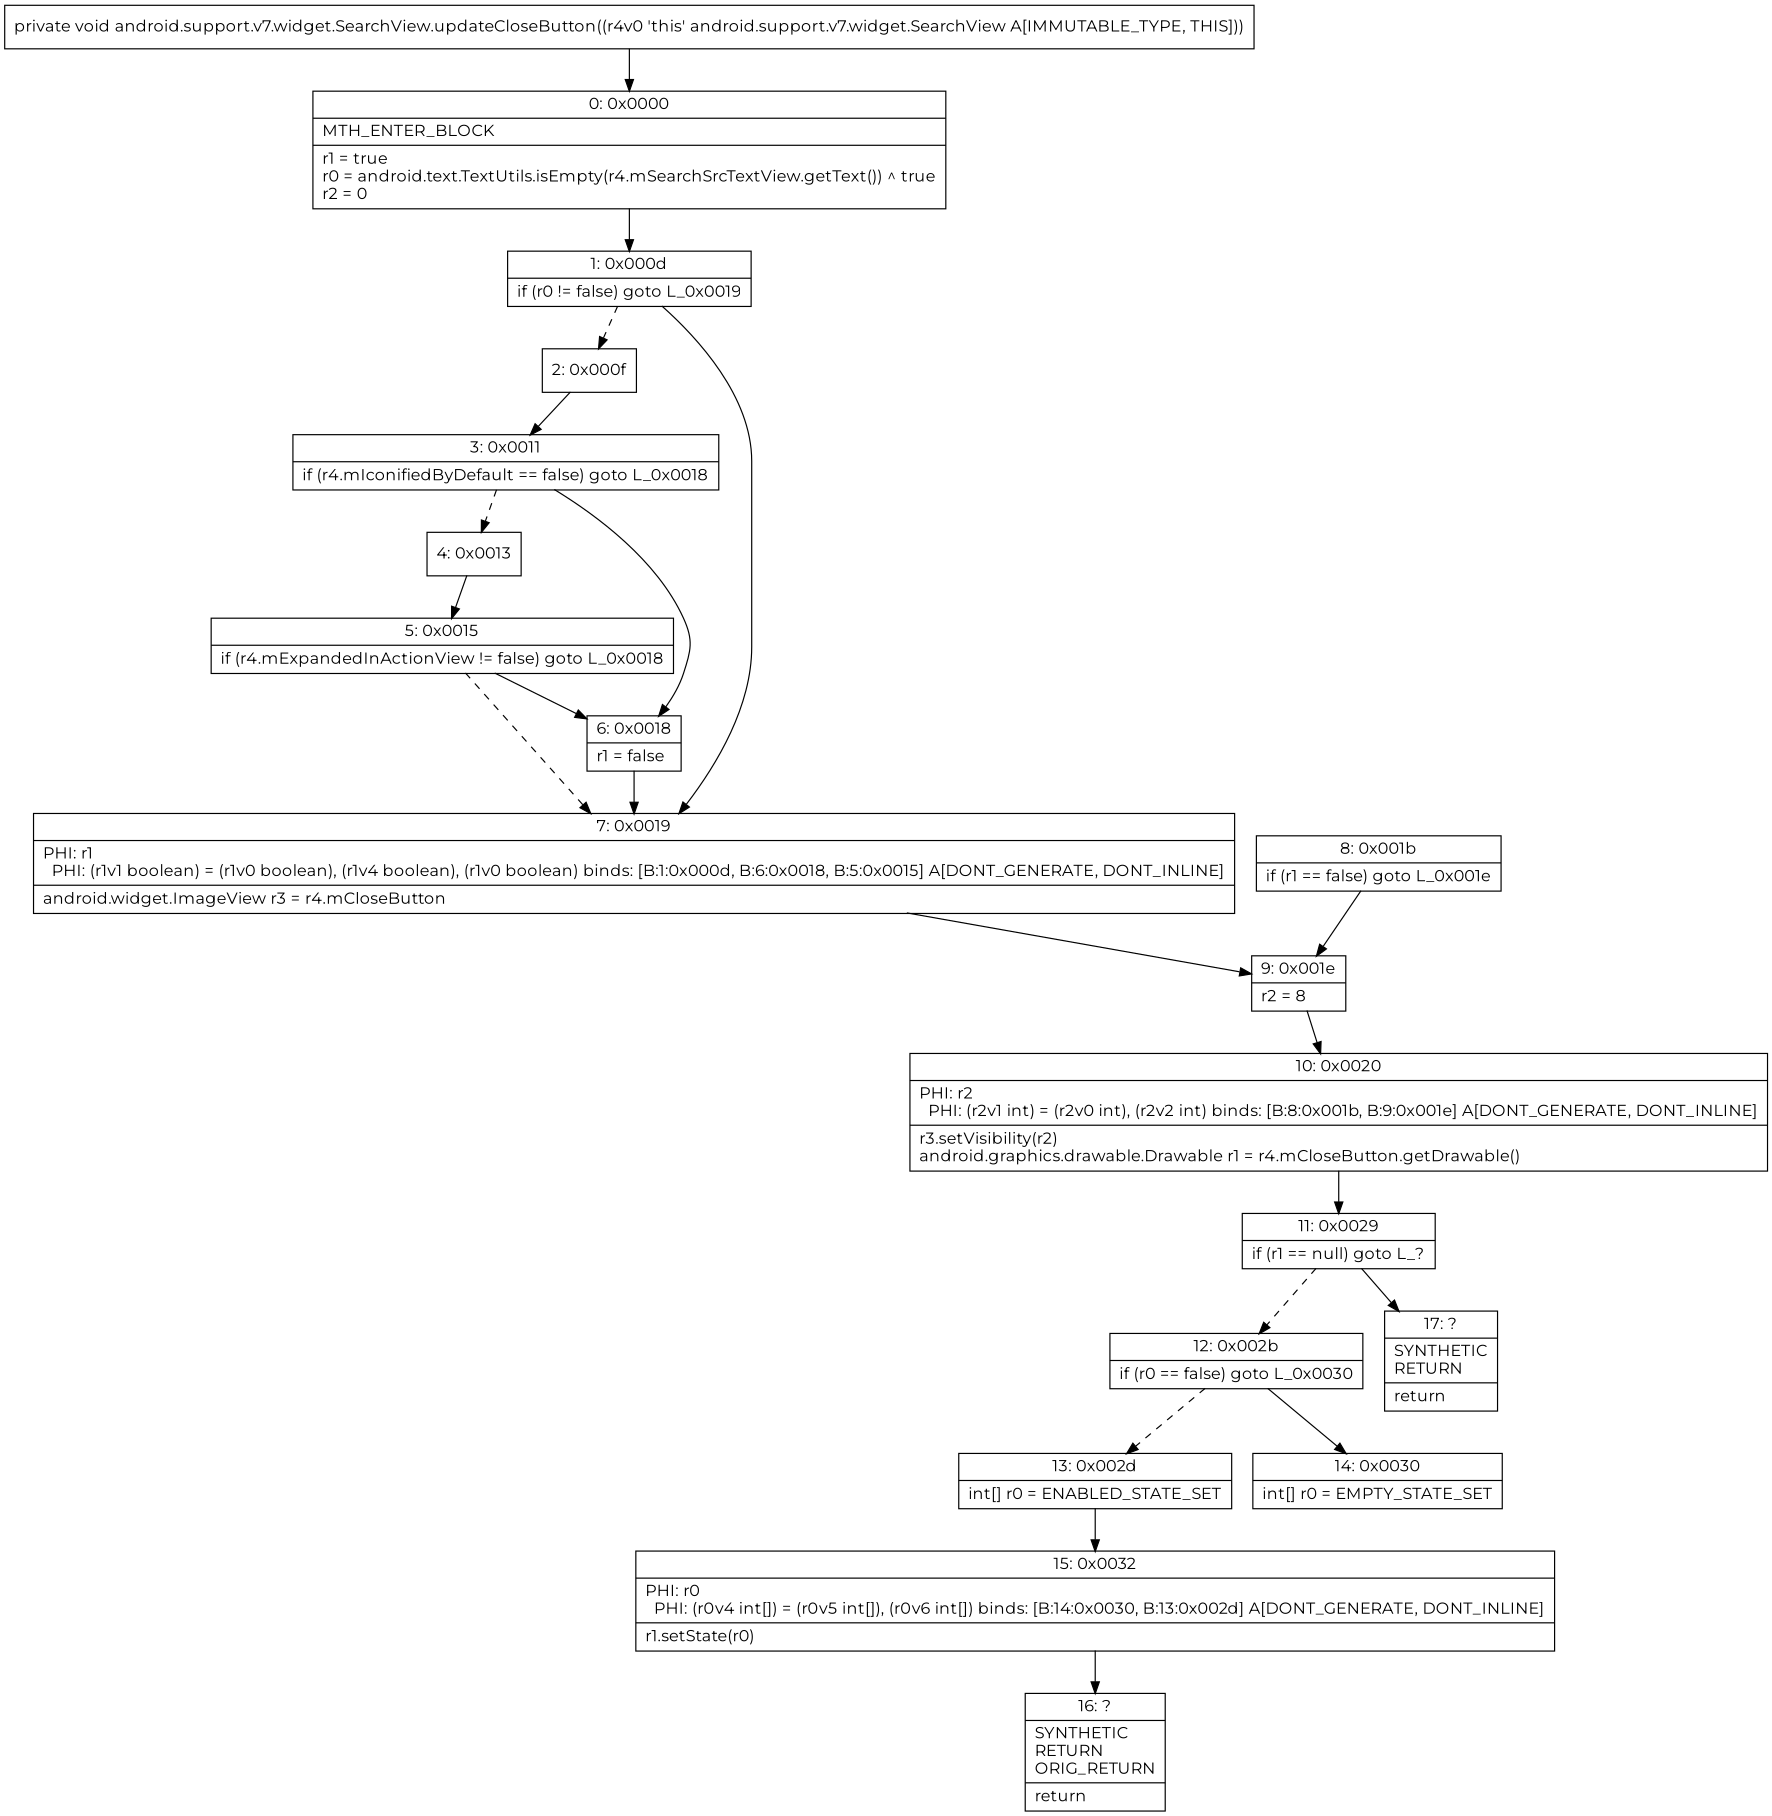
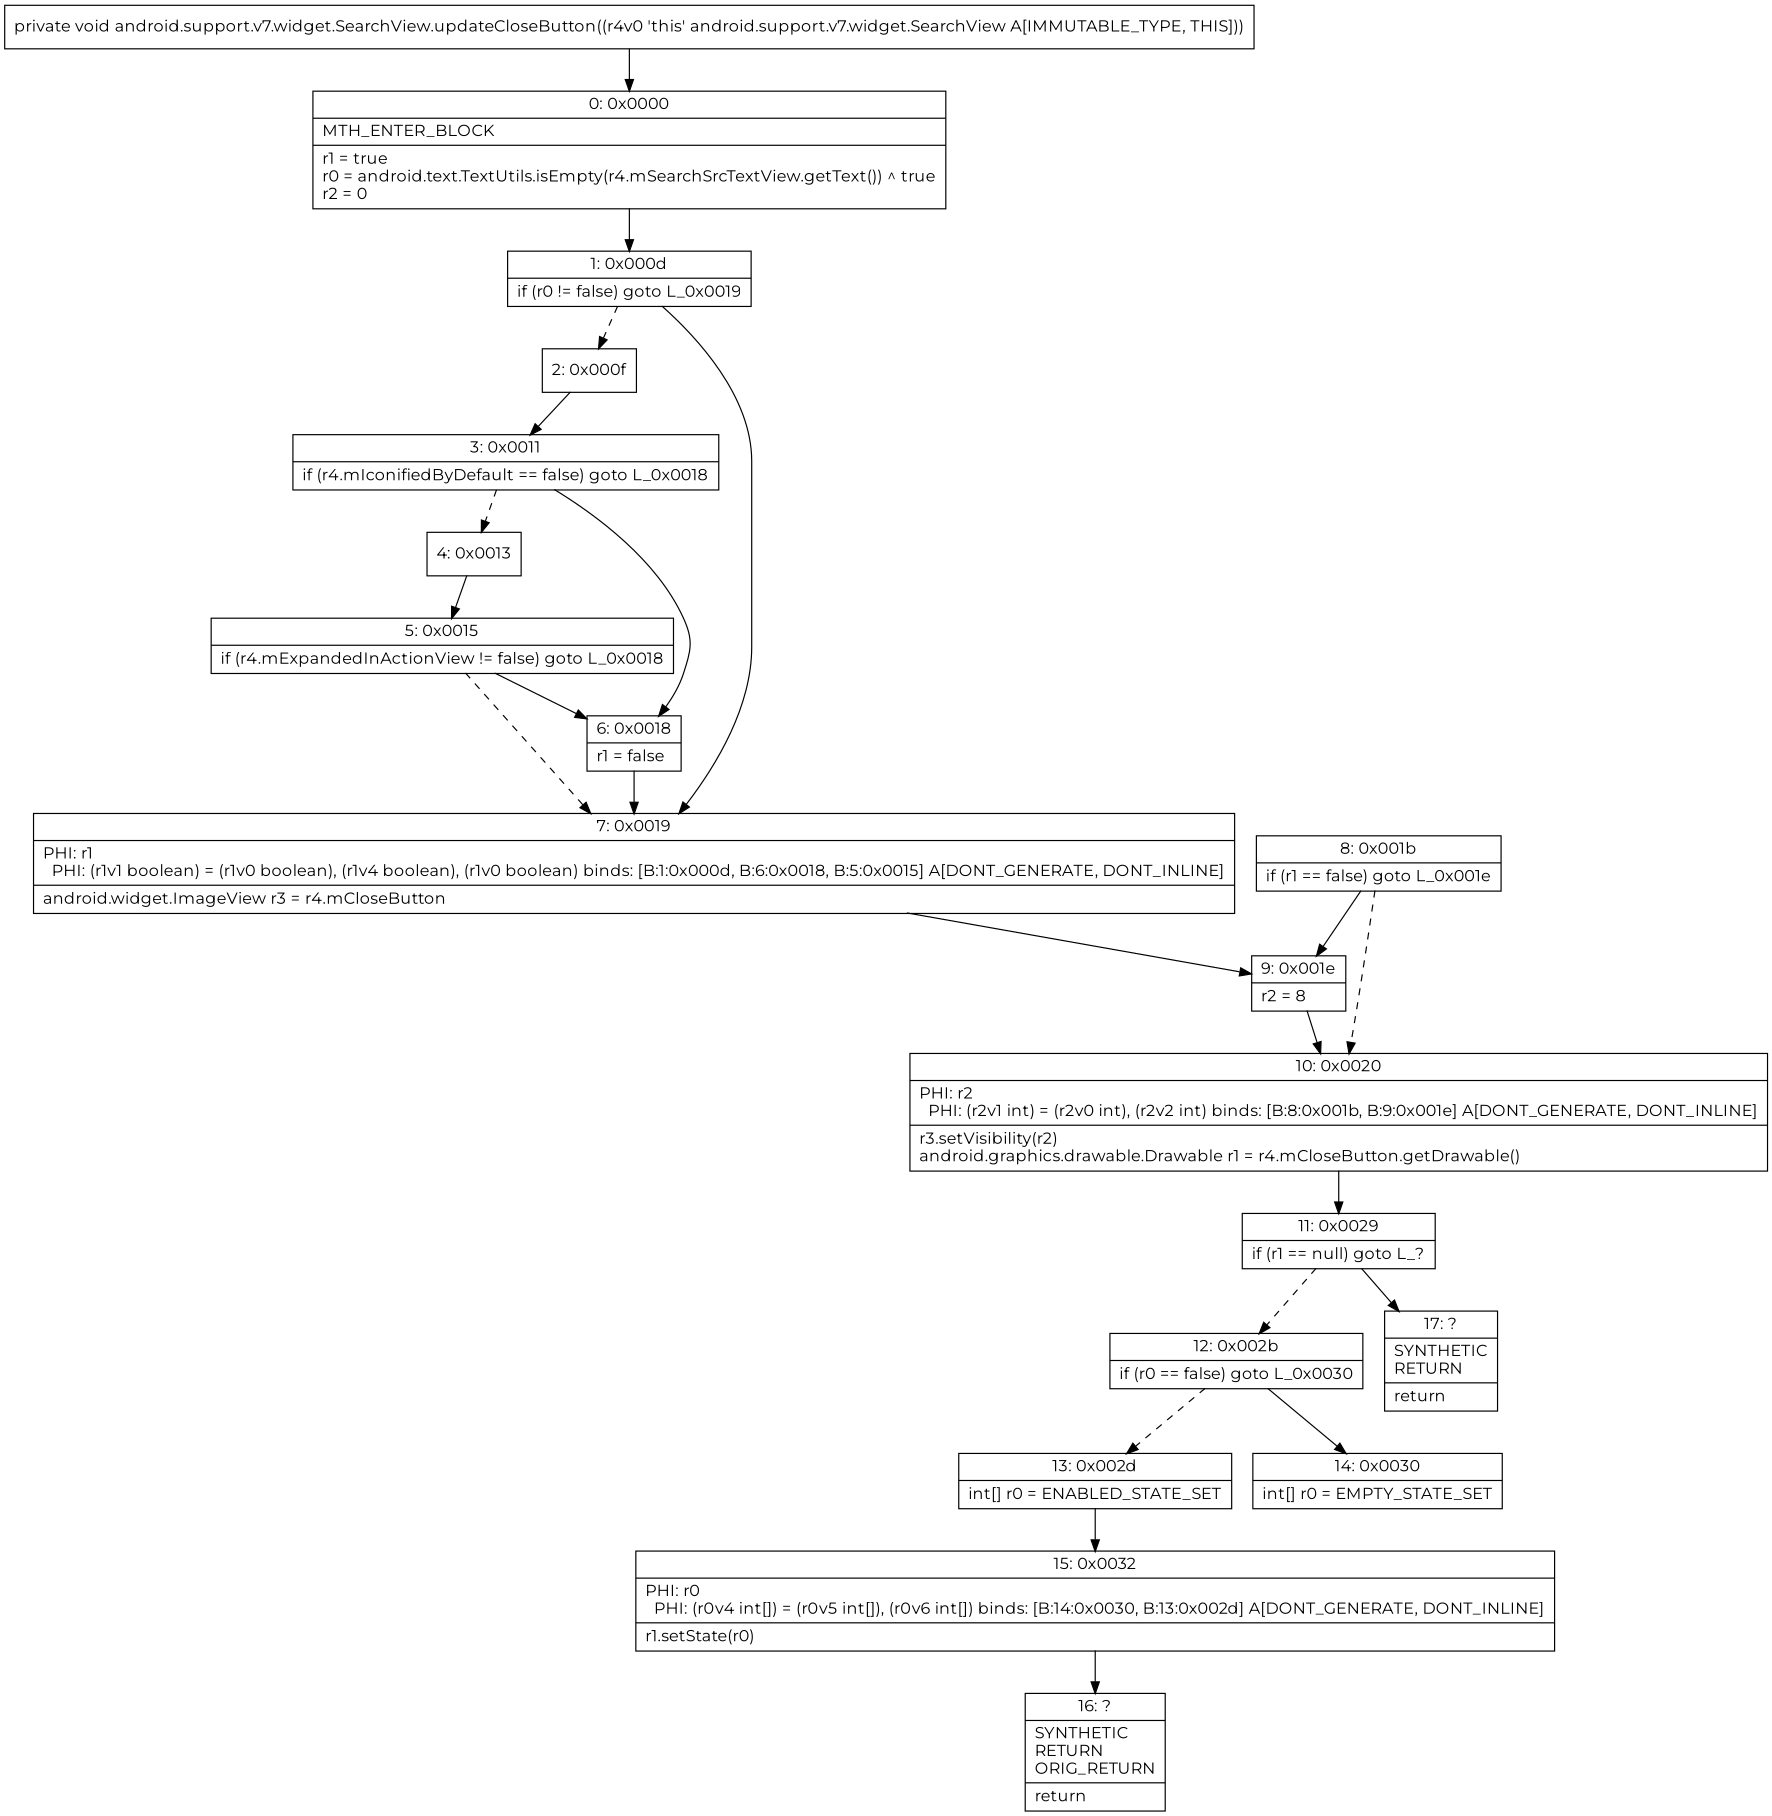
none -> (1363, 967)
